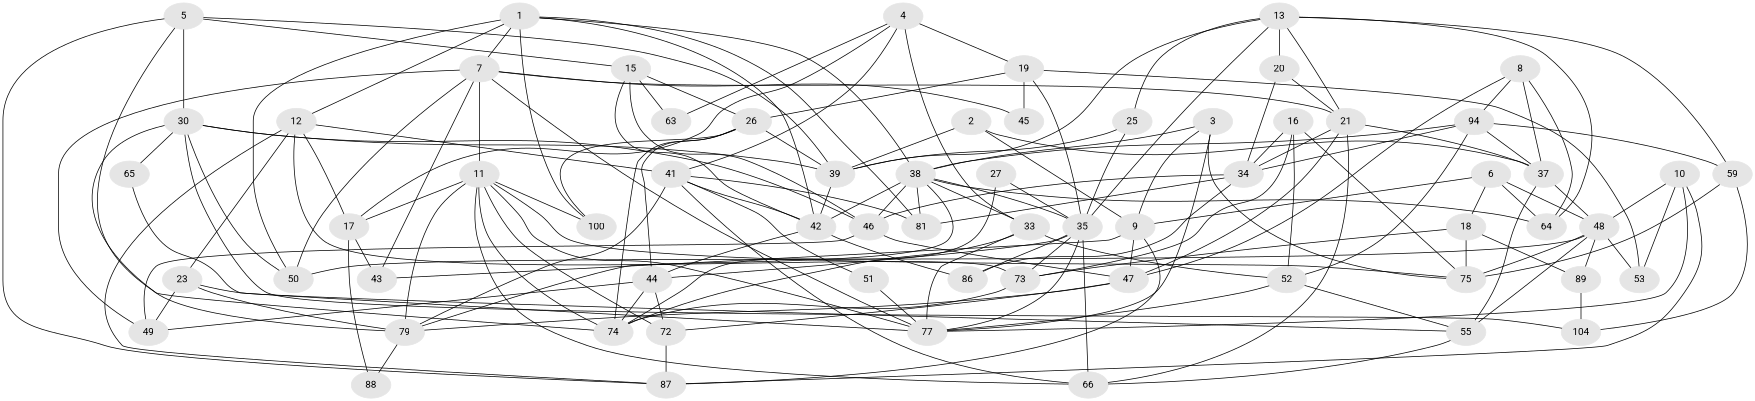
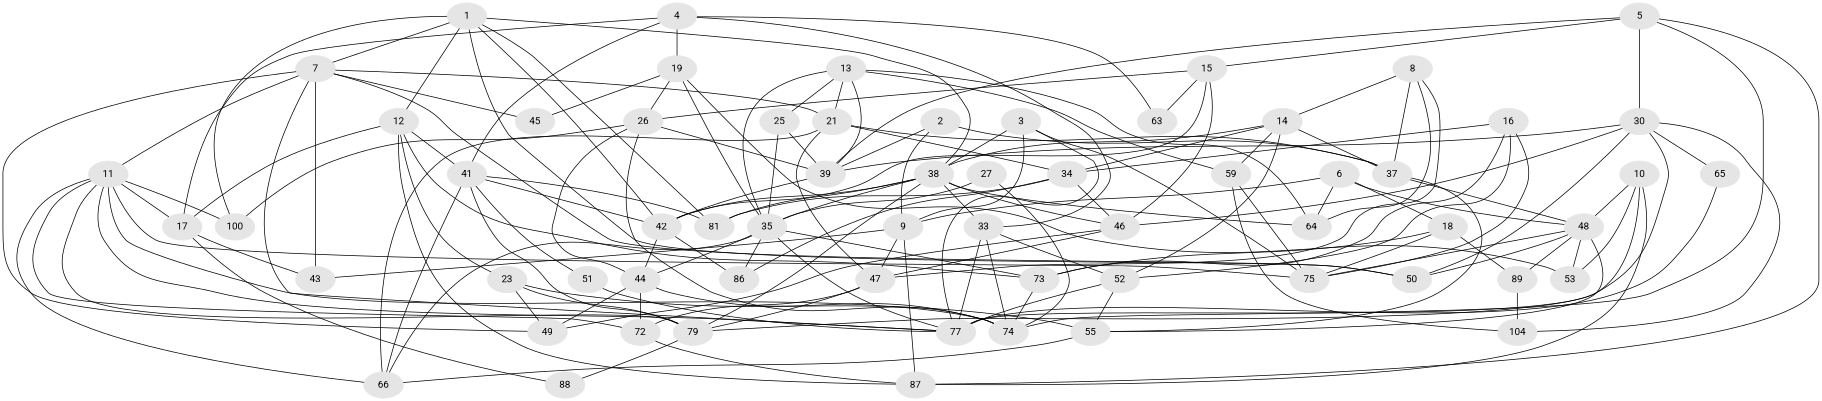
(1279, 69) -> none
(1474, 122) -> (1282, 122)
